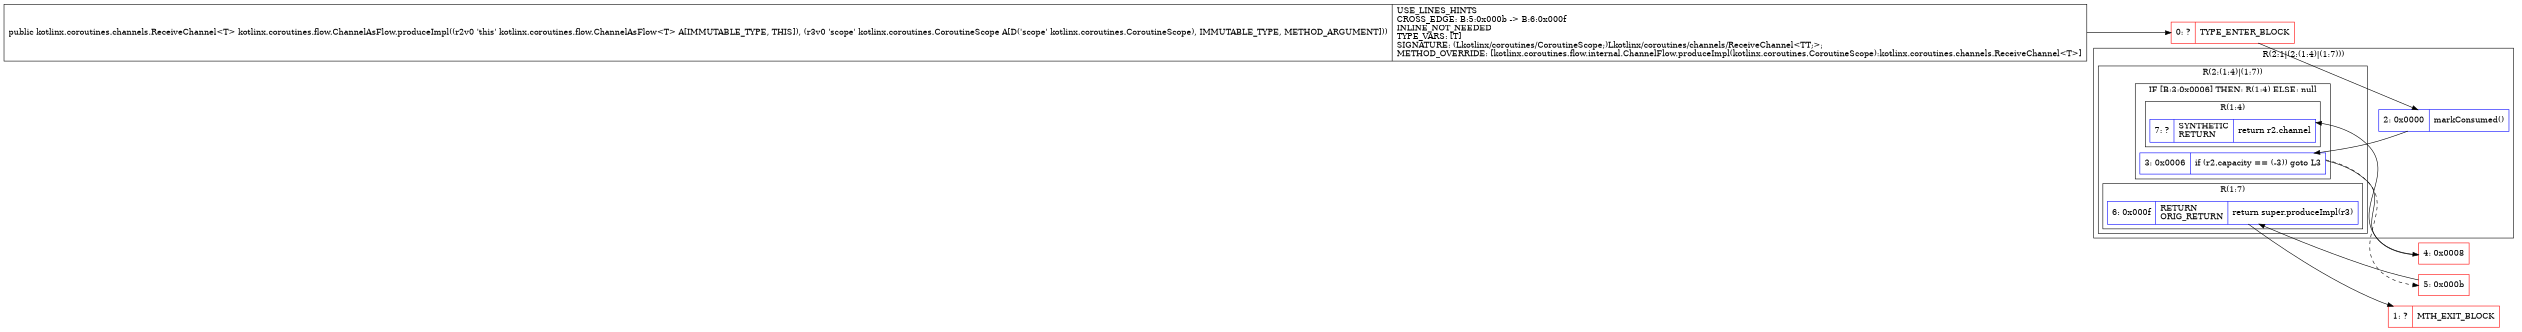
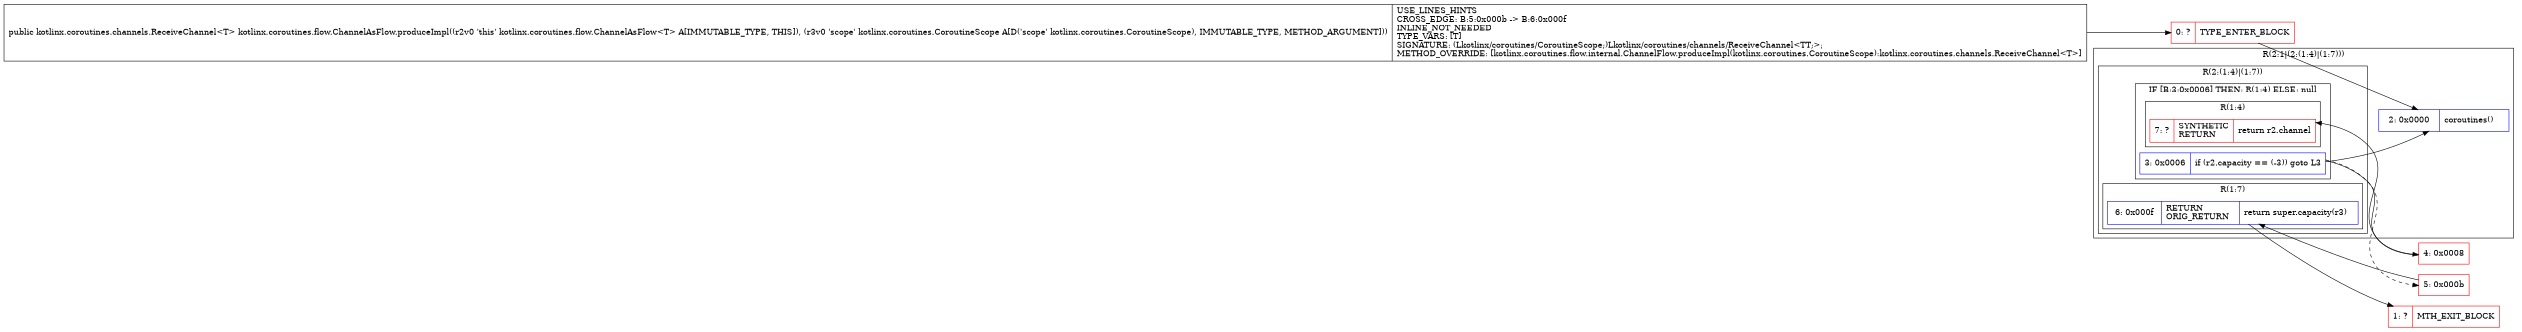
(2469, 120) -> (2469, 120)
(2233, 131) -> (2233, 131)
(2362, 145) -> (2378, 151)
(2293, 213) -> (2296, 213)
